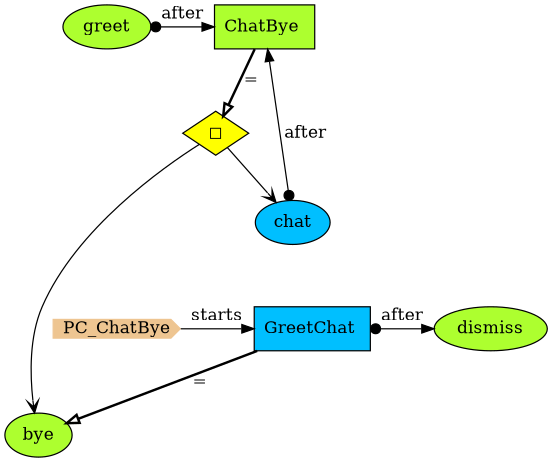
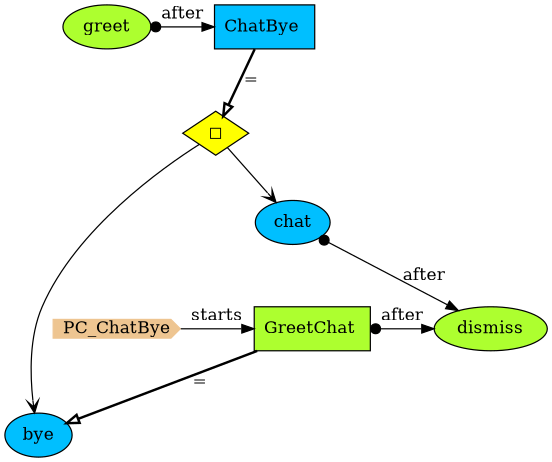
(265, 27) -> (265, 27)
(279, 126) -> (388, 274)
(312, 329) -> (312, 329)
(38, 435) -> (38, 435)
